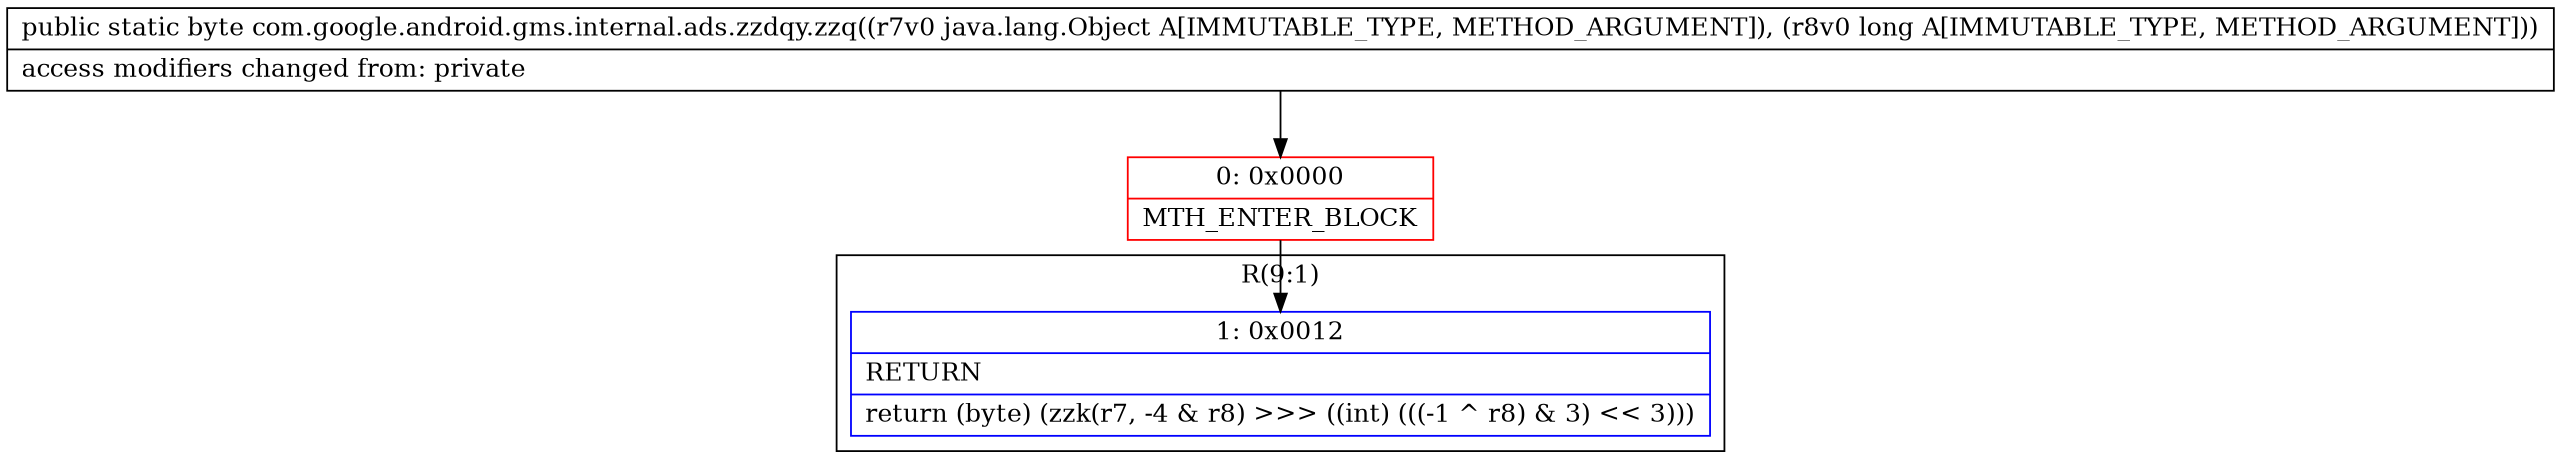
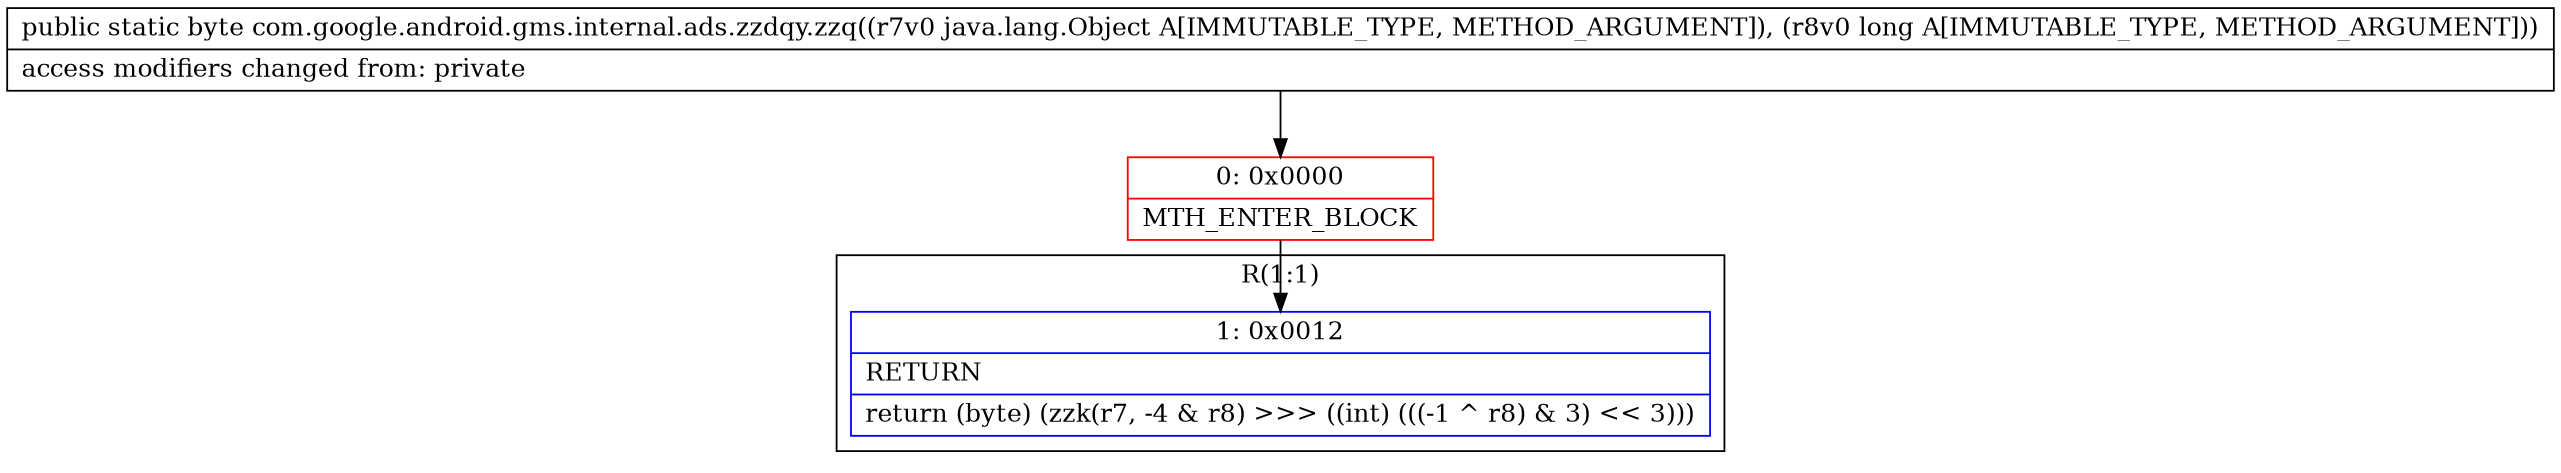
(1281, 276) -> (1281, 276)
